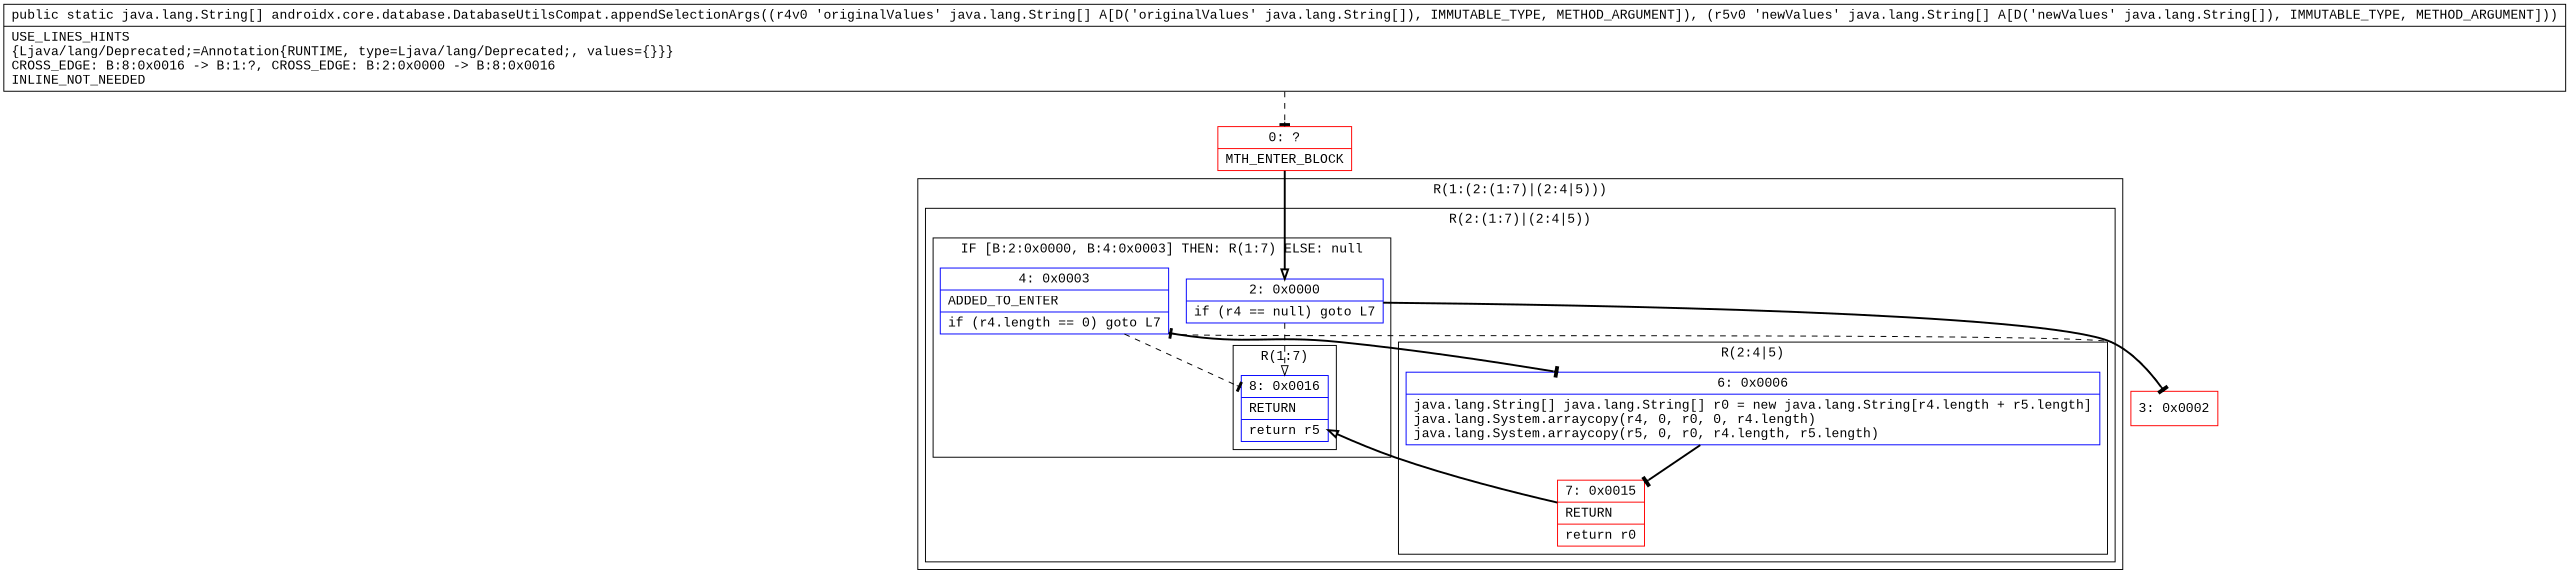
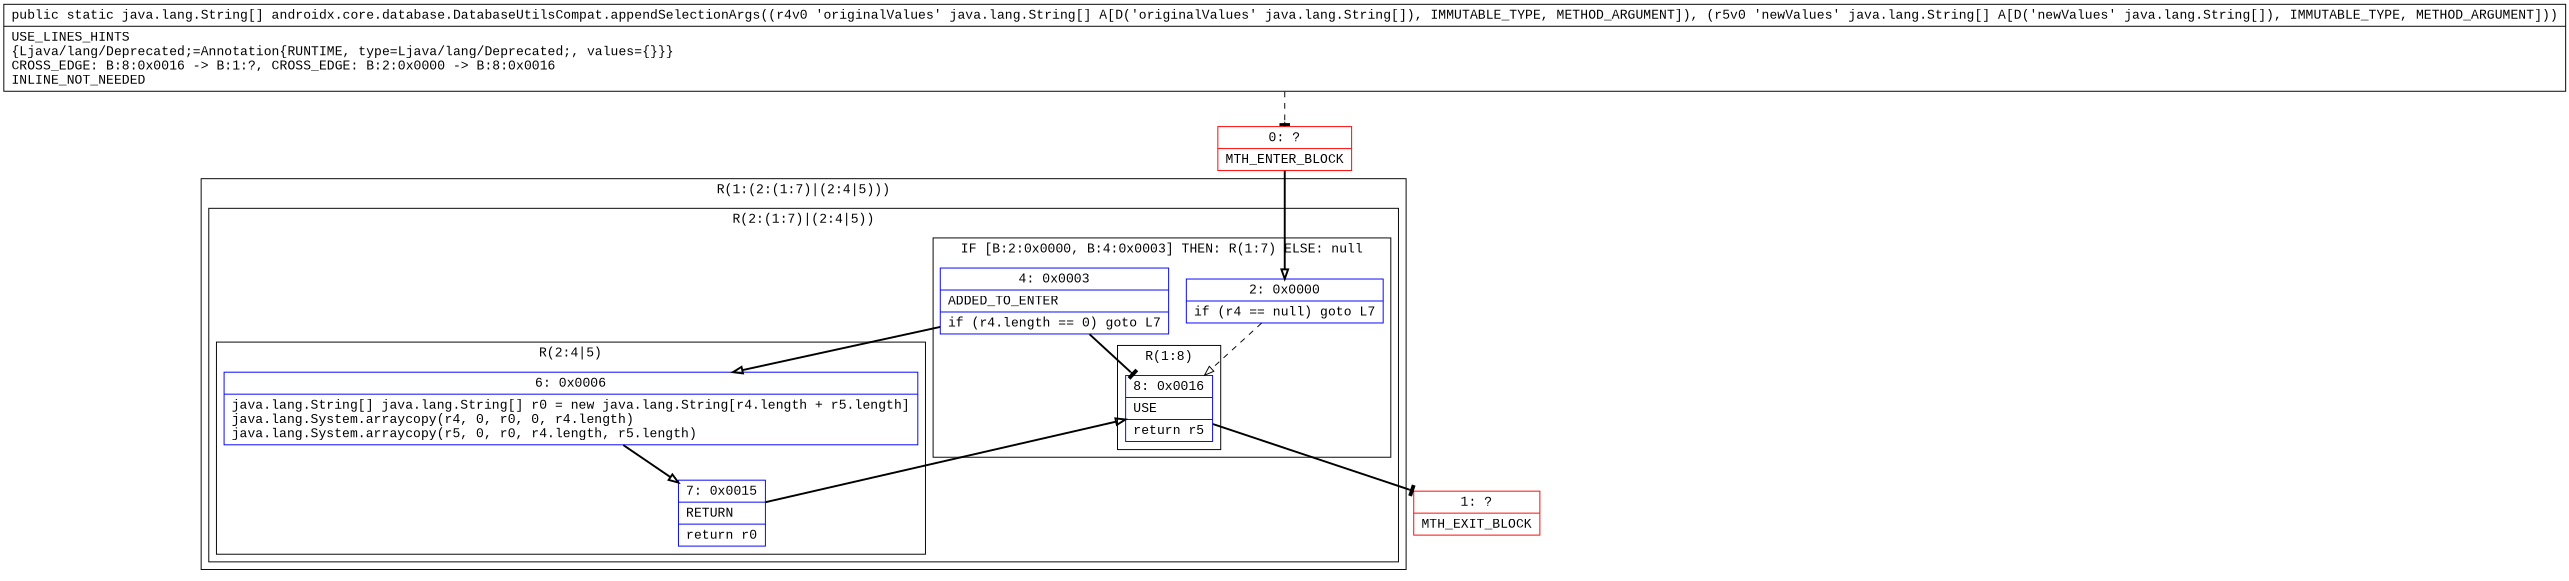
(1362, 344) -> (841, 348)
(1285, 356) -> (1169, 356)
(1180, 360) -> (1110, 353)
(1273, 408) -> (1145, 408)
(2174, 408) -> none
(1674, 463) -> (647, 461)
none -> (1477, 513)
(1601, 513) -> (722, 513)
